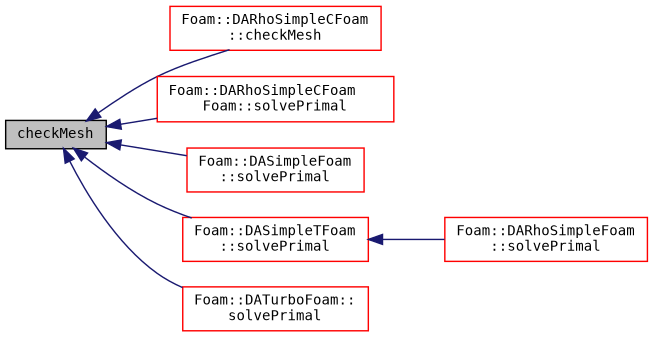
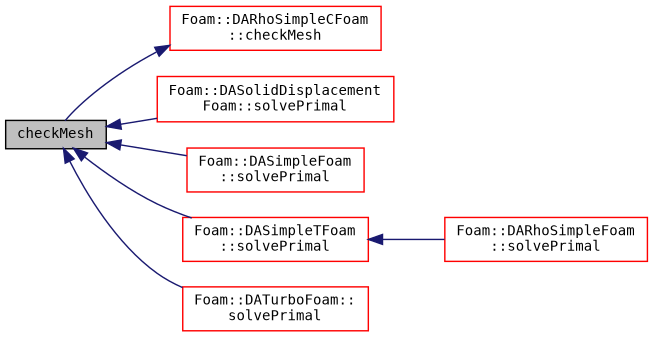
(161, 75) -> (108, 82)
(276, 99) -> (276, 99)
